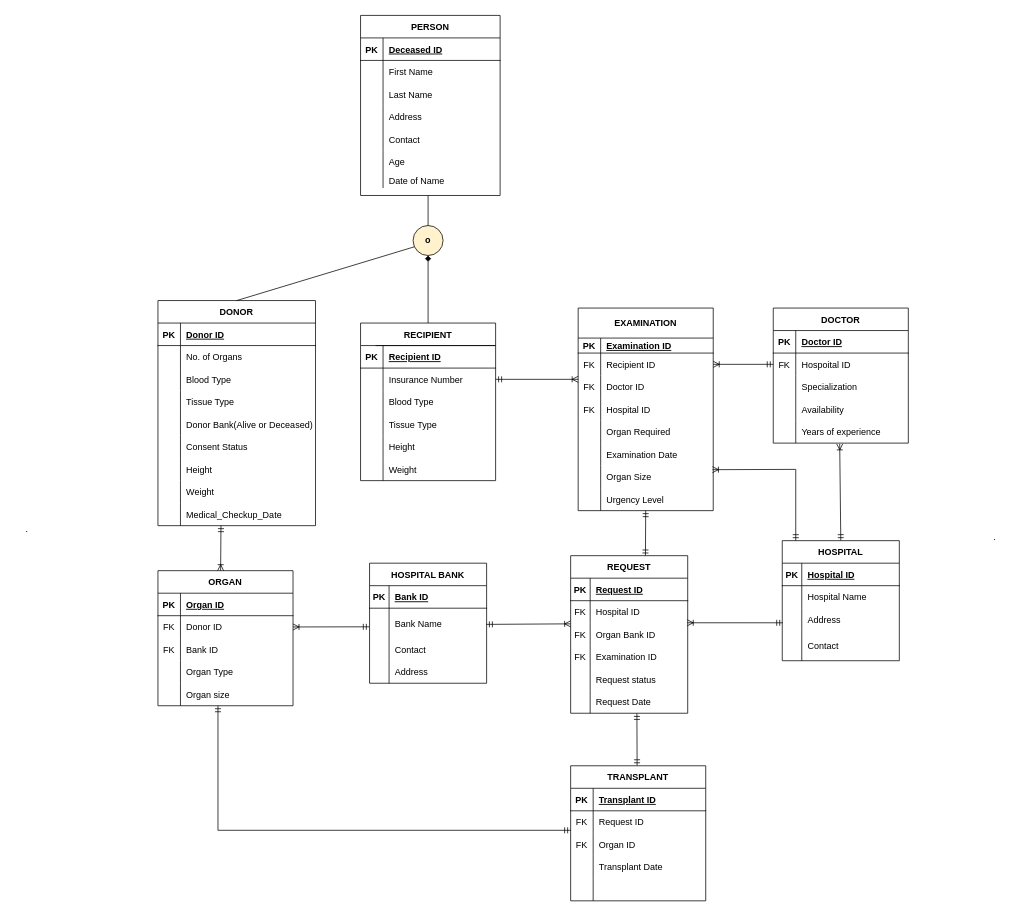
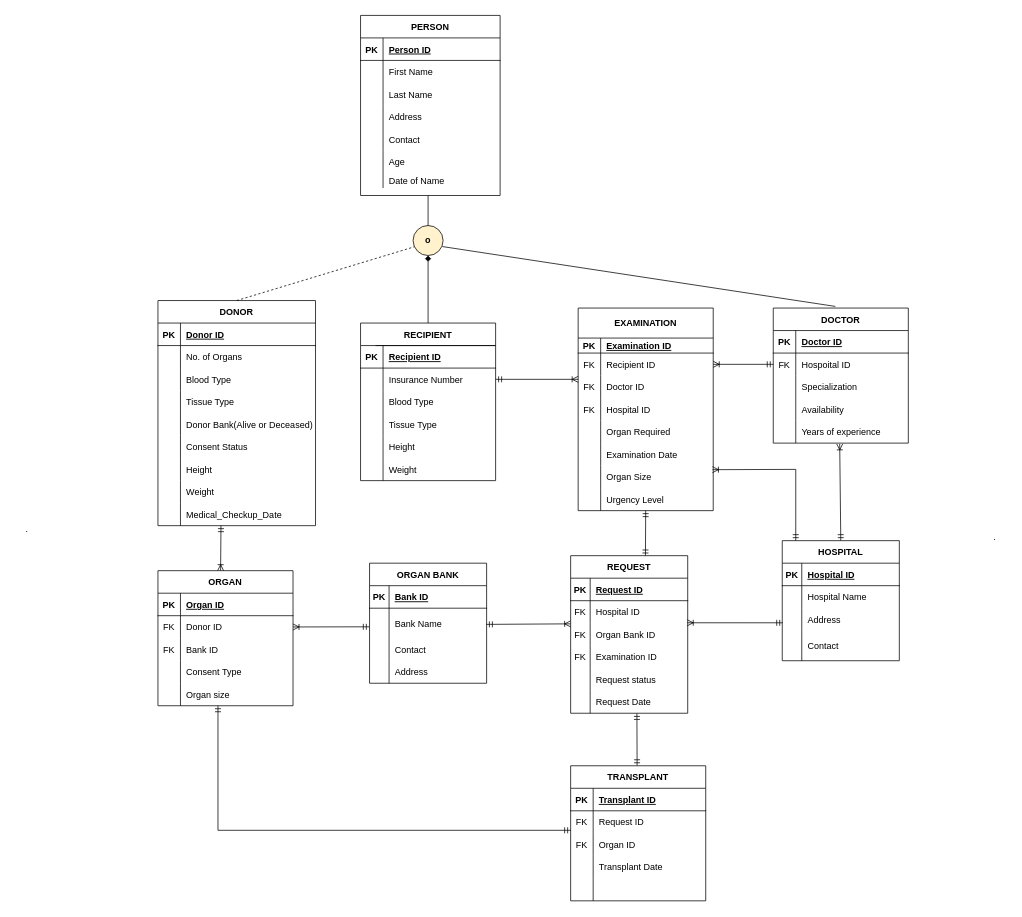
(415, 50) -> (410, 50)
(325, 274) -> (325, 274)
none -> (638, 276)
(428, 575) -> (428, 575)
(210, 672) -> (215, 672)
